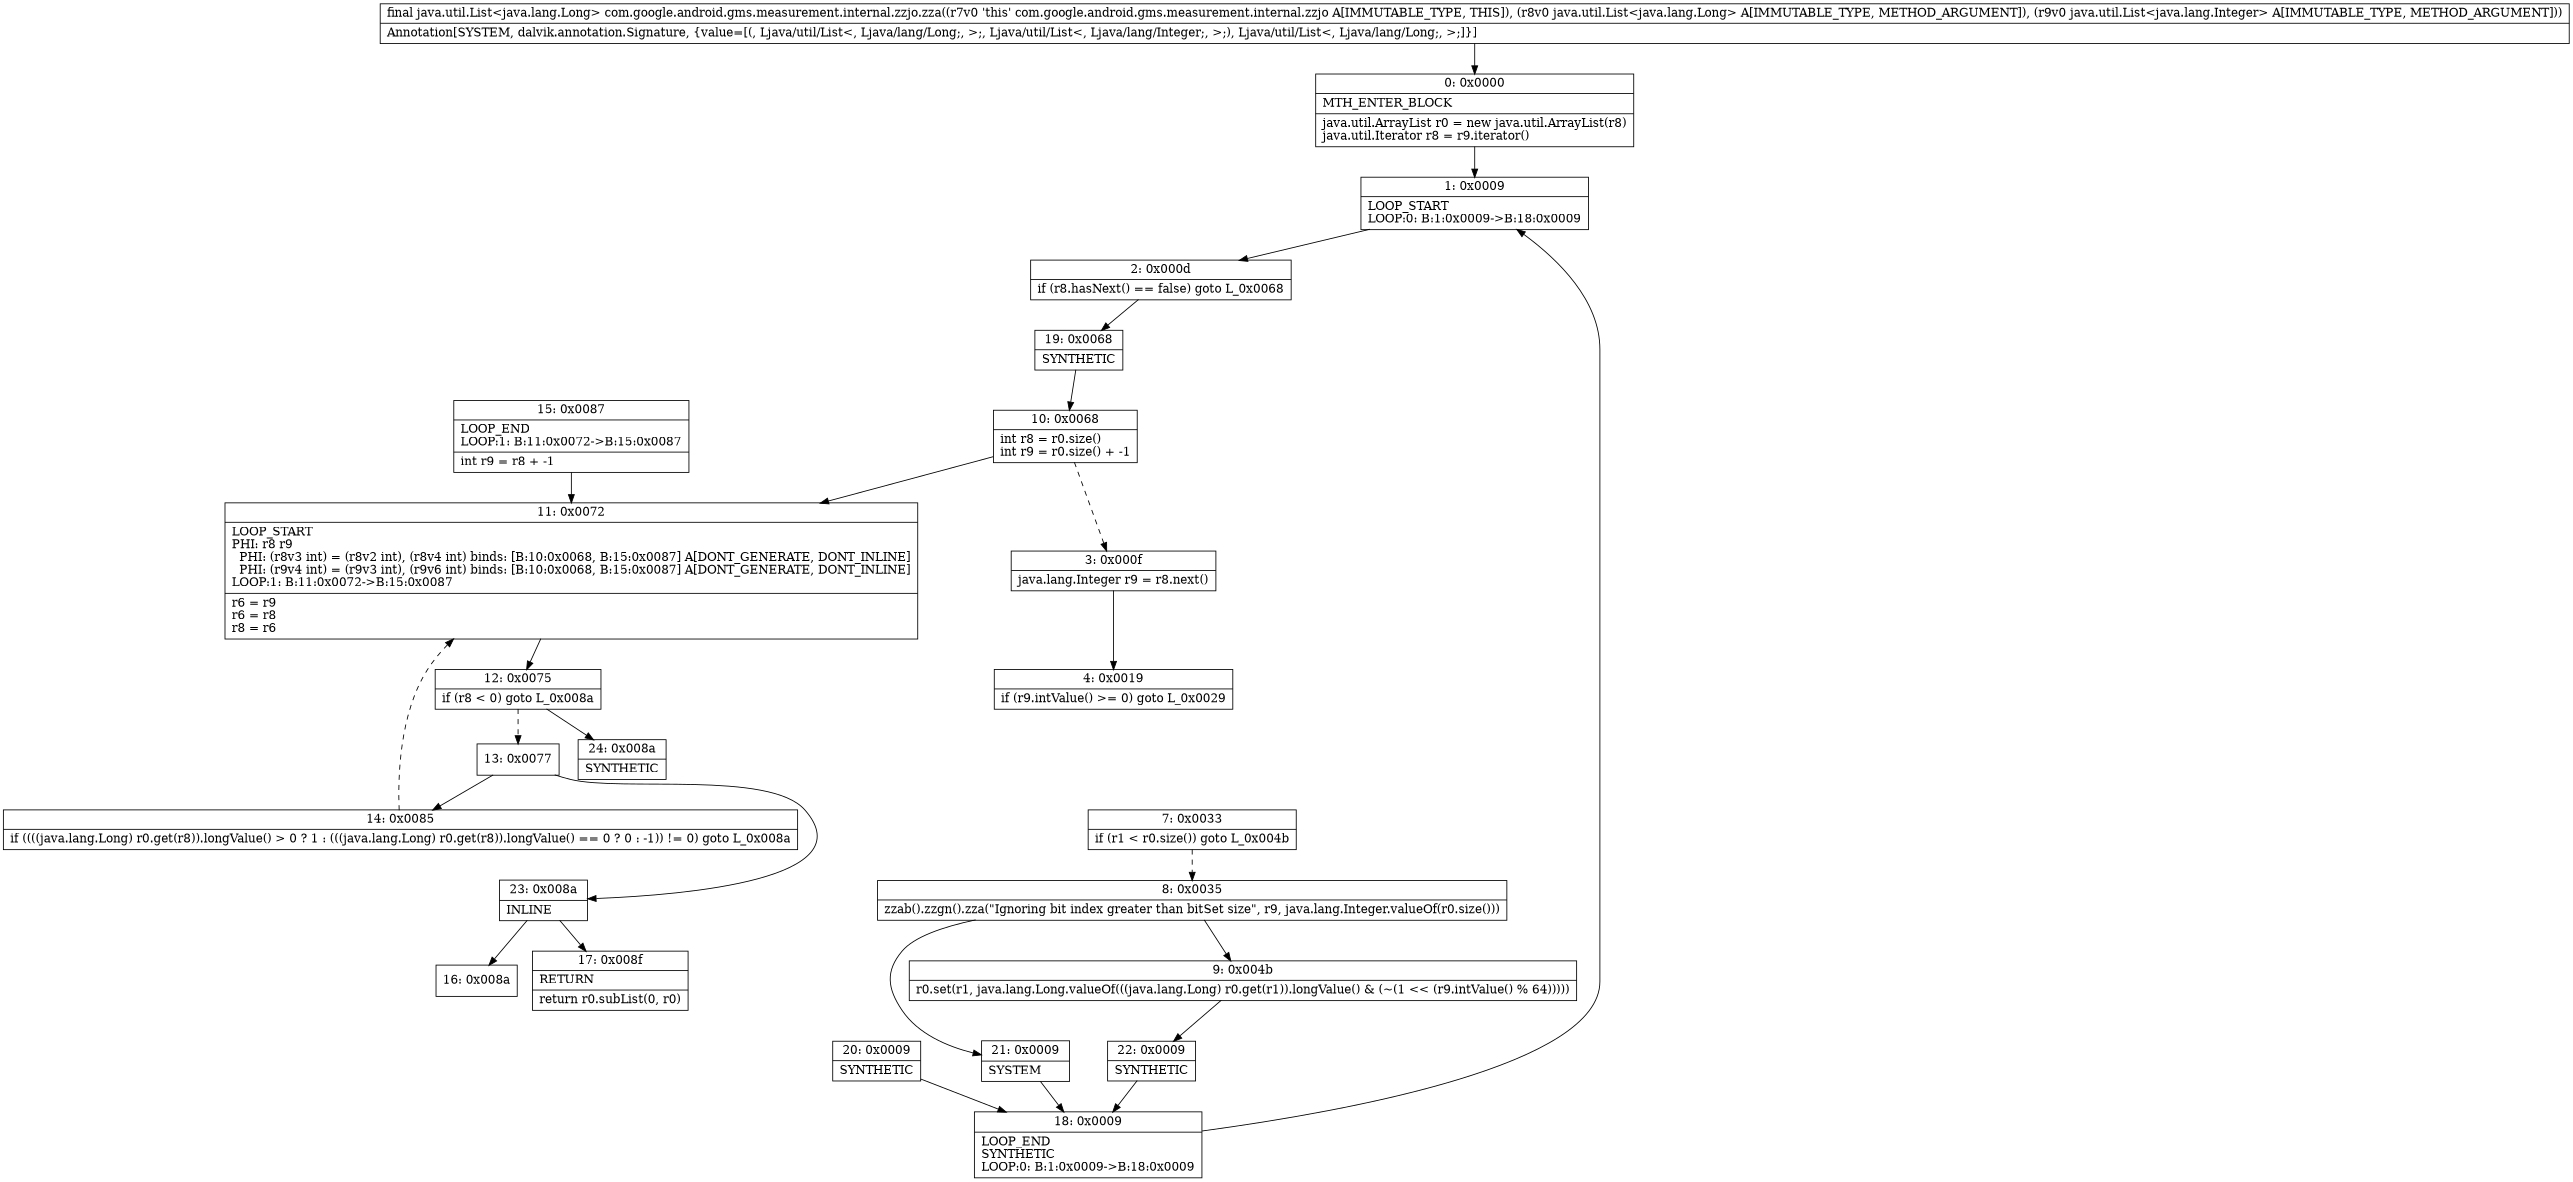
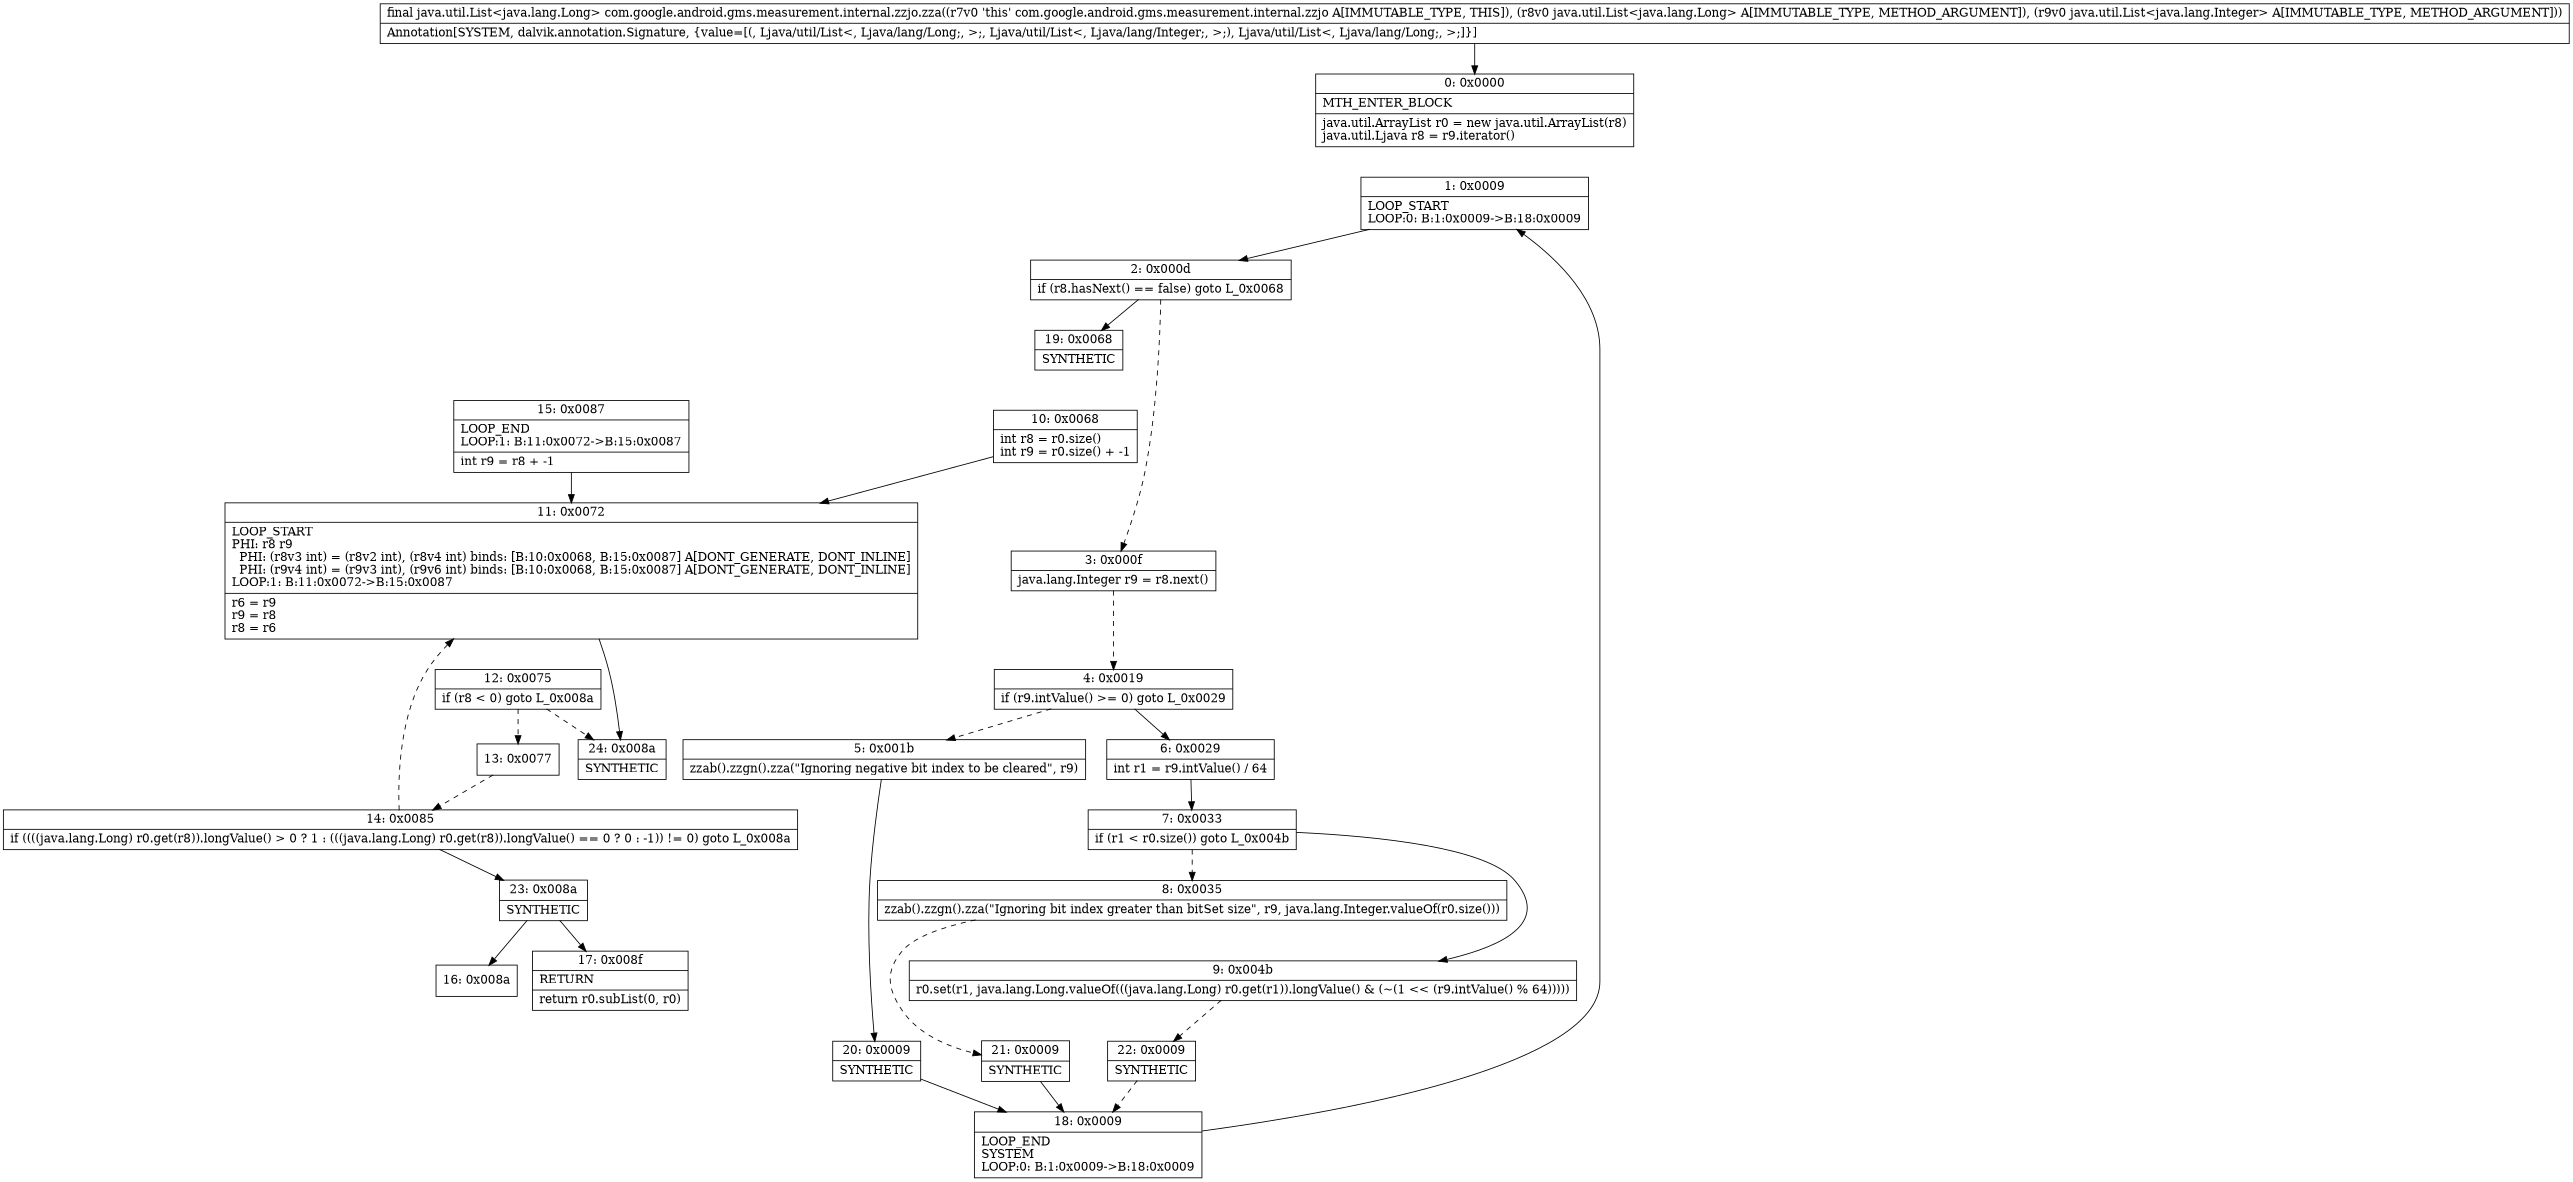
(1426, 136) -> (1419, 136)
(1475, 158) -> none
(1073, 386) -> none
(1089, 503) -> (1153, 423)
(254, 616) -> (254, 616)
(1114, 626) -> (1114, 626)
(536, 650) -> (612, 684)
(567, 722) -> (567, 722)
none -> (884, 760)
none -> (1191, 760)
(467, 790) -> (467, 790)
(808, 816) -> (468, 863)
(529, 910) -> (543, 910)
(1215, 937) -> (1474, 857)
(891, 982) -> (891, 982)
(1201, 1018) -> (1201, 1018)
(1015, 1071) -> (1026, 1071)
(1128, 1093) -> (1128, 1093)
(1018, 1155) -> (1008, 1155)
